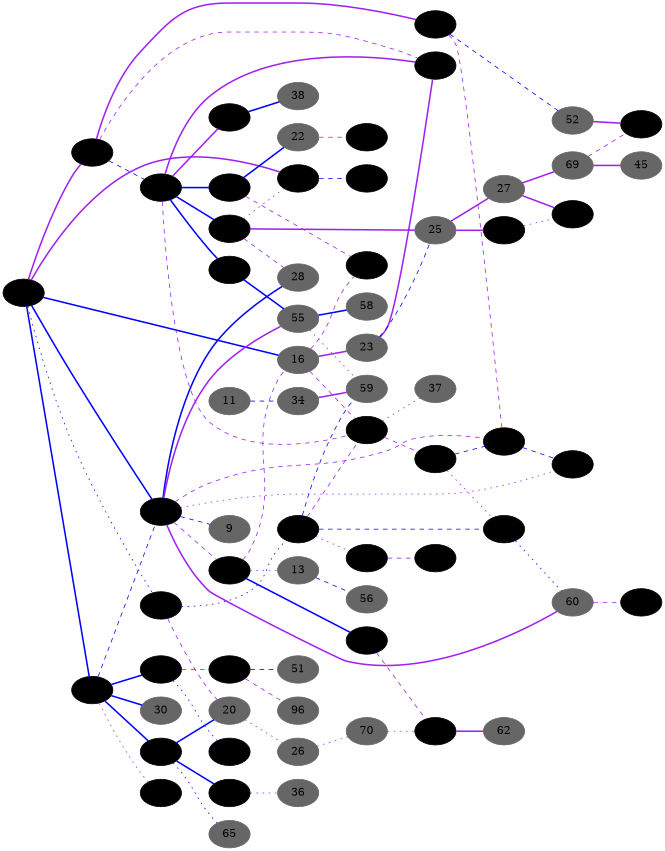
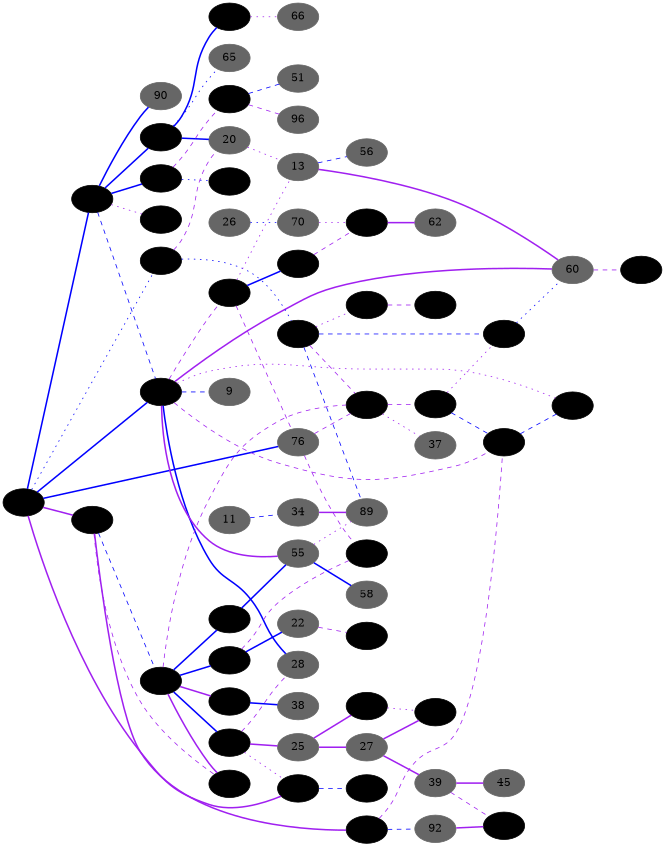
(573, 120) -> (435, 829)
(573, 165) -> (435, 783)
none -> (445, 198)
(367, 348) -> none
(298, 360) -> (298, 442)
(367, 389) -> (367, 512)
(161, 711) -> (161, 96)
(264, 731) -> (264, 154)
(333, 741) -> (261, 223)
(298, 793) -> (298, 17)
